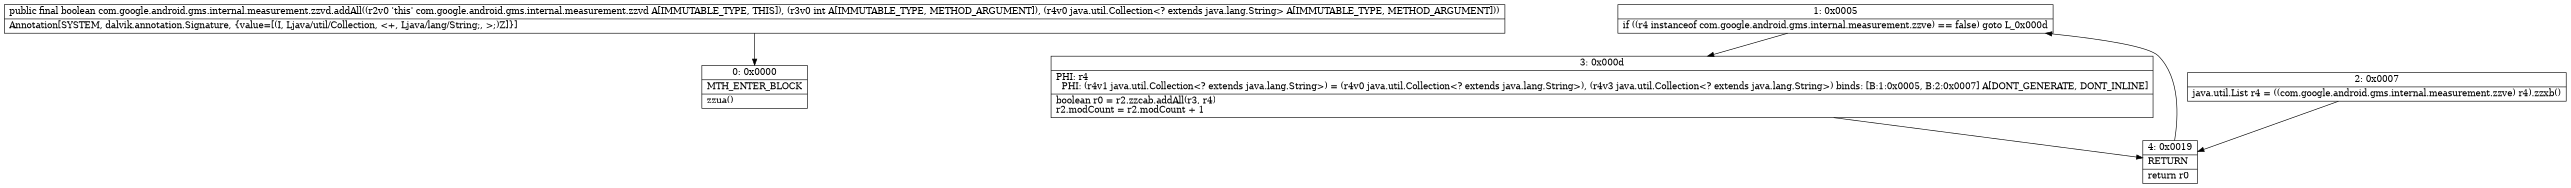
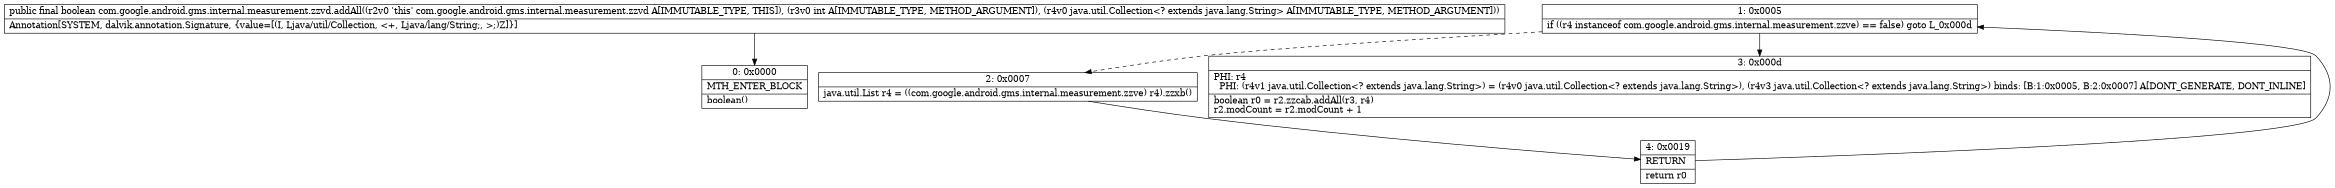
none -> (1316, 46)
(720, 101) -> (728, 101)
(1985, 137) -> none
